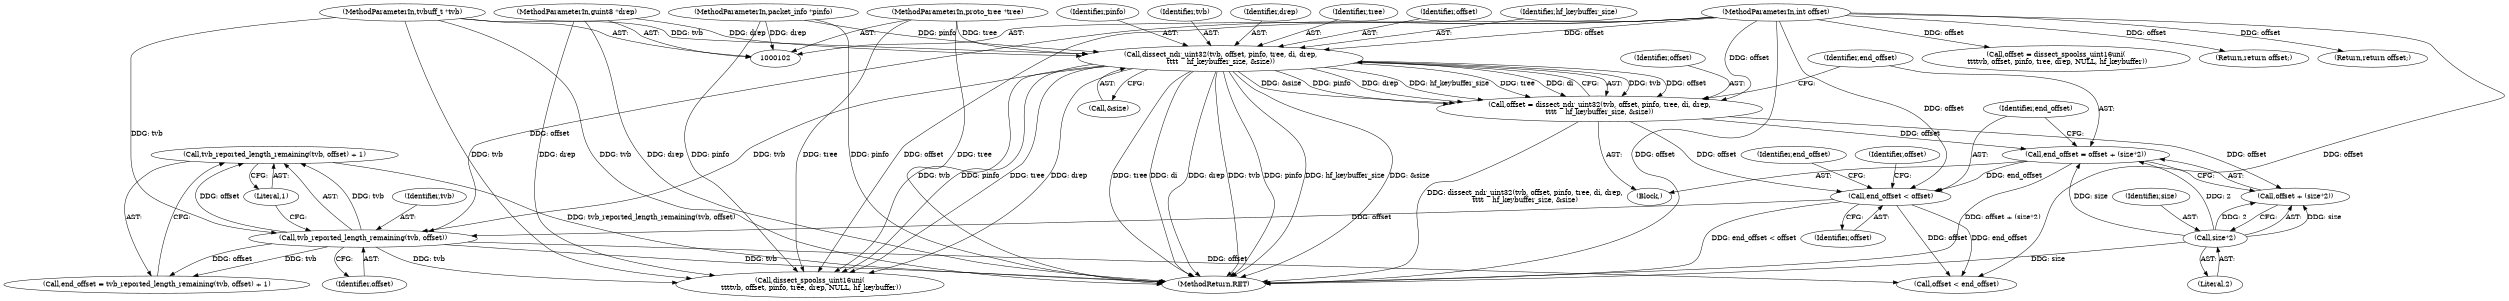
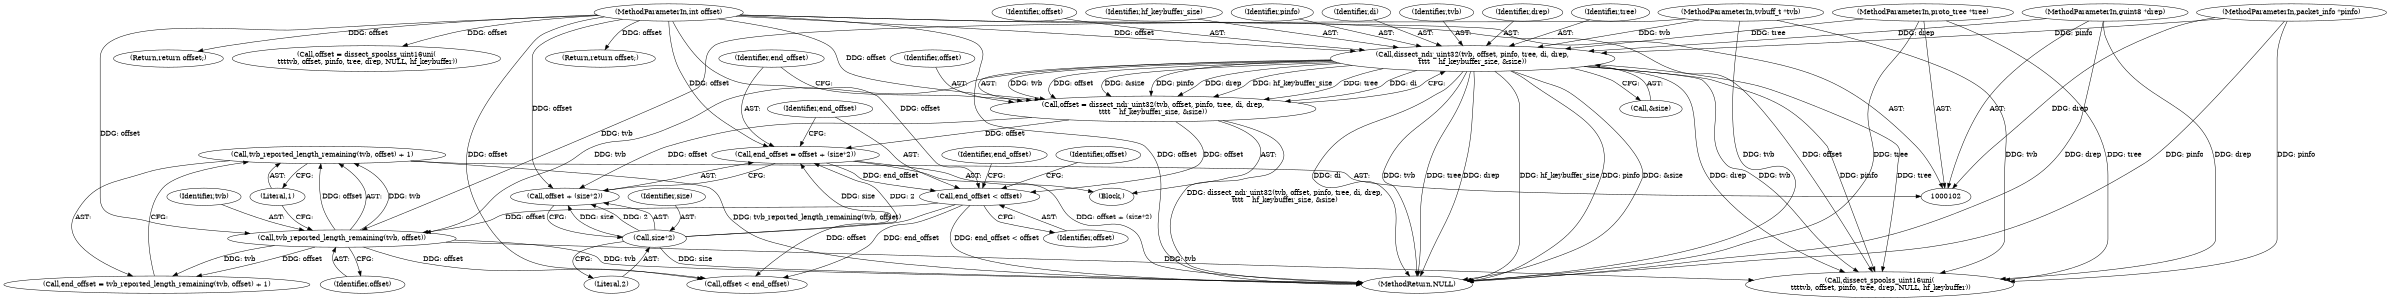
none -> (1356, 12)
(604, 34) -> (1165, 168)
none -> (532, 73)
none -> (697, 97)
(2210, 259) -> (585, 259)
(1214, 285) -> (1417, 285)
